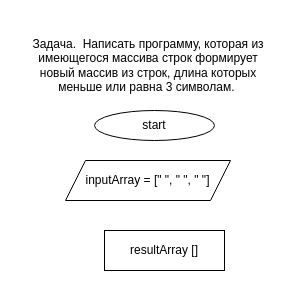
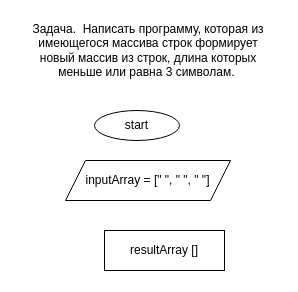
(149, 66) -> (149, 51)
(155, 126) -> (137, 126)
